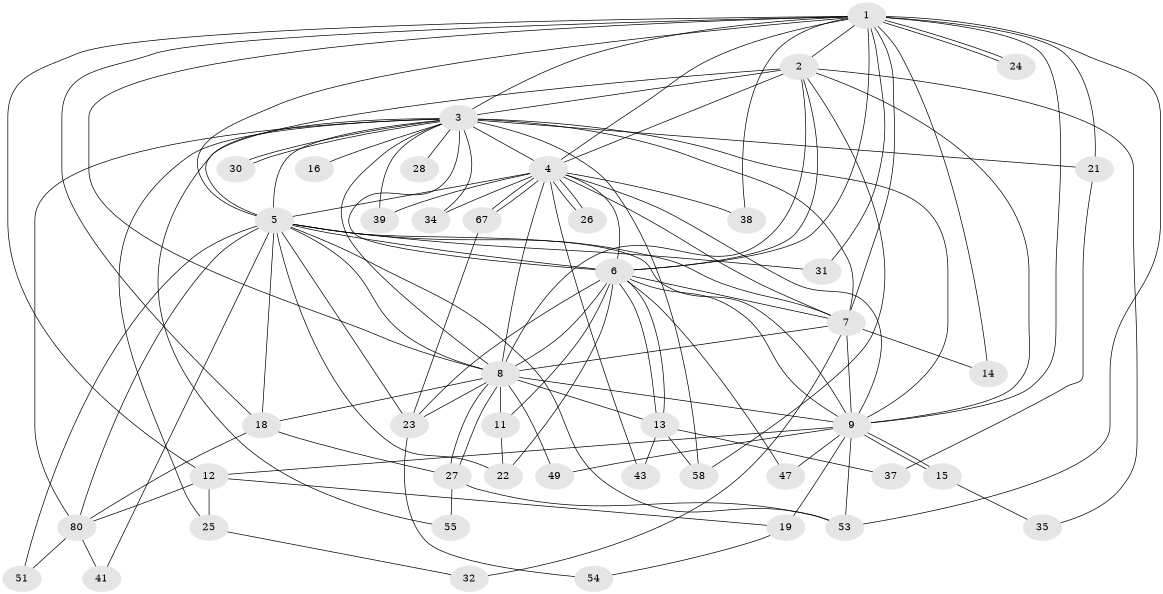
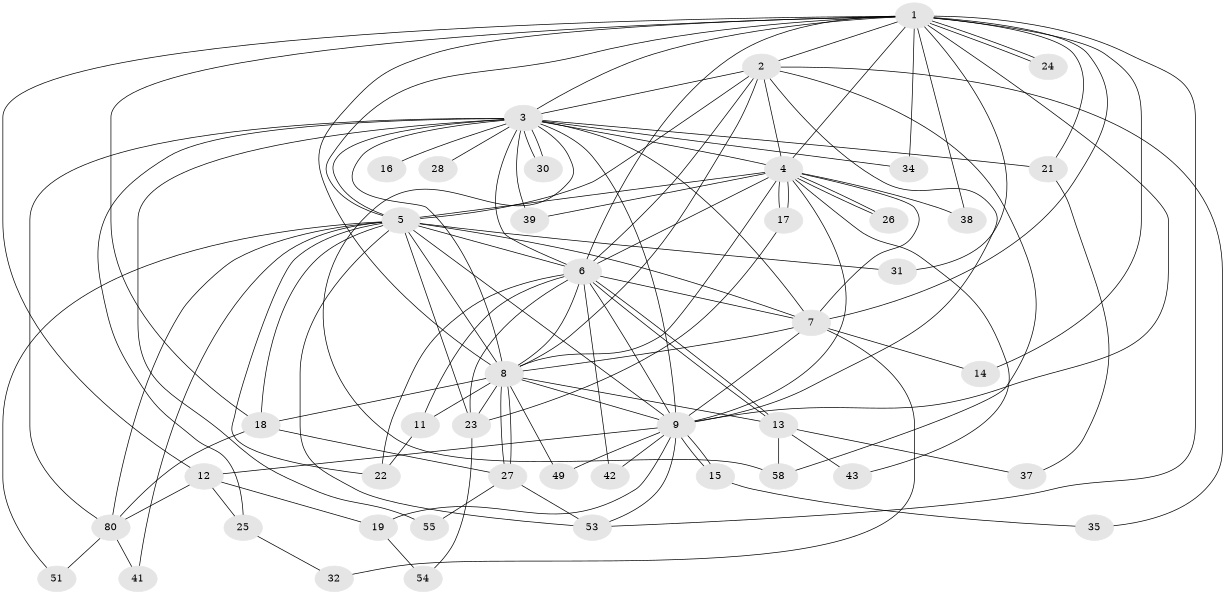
(489, 194) -> (912, 93)
(482, 220) -> (784, 220)
(786, 476) -> (610, 476)
